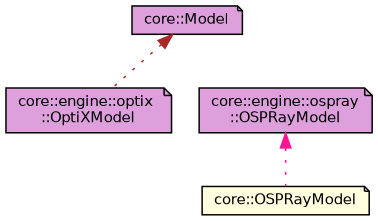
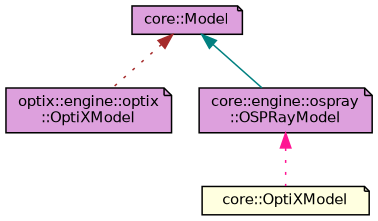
none -> (237, 66)
(89, 110) -> (89, 110)
(286, 201) -> (286, 201)
